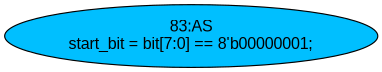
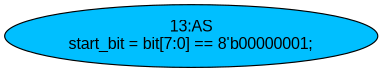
(191, 36) -> (191, 36)
